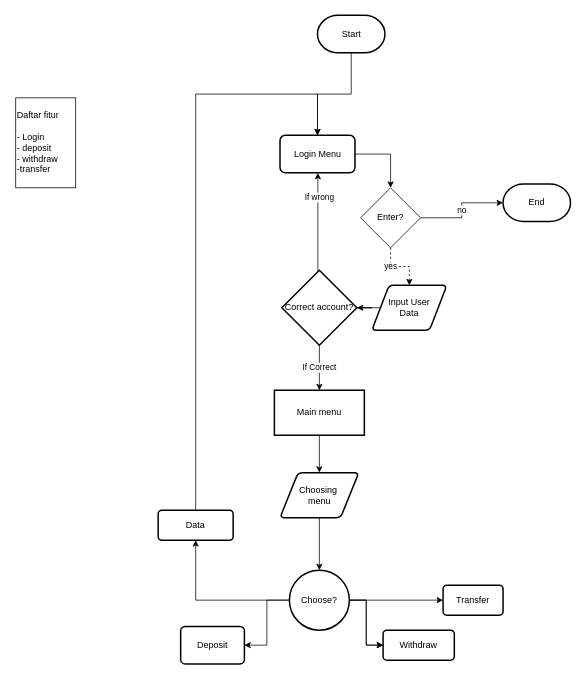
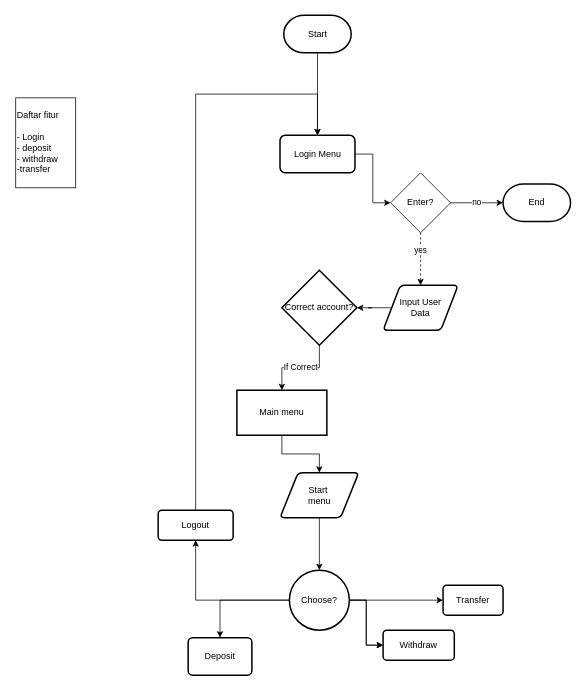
(351, 34) -> (317, 34)
(318, 197) -> none
(390, 218) -> (420, 203)
(409, 308) -> (420, 308)
(319, 413) -> (282, 413)
(320, 495) -> (320, 495)
(195, 525) -> (195, 525)
(212, 645) -> (220, 657)
